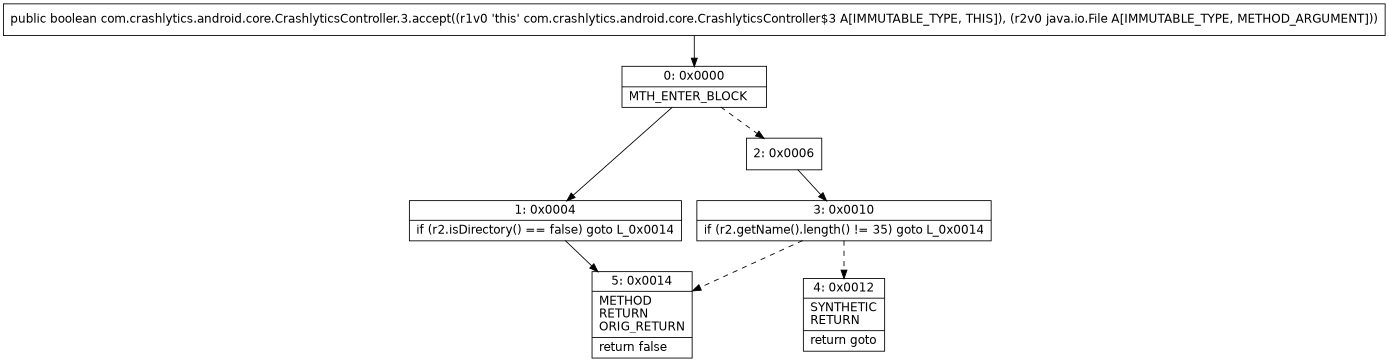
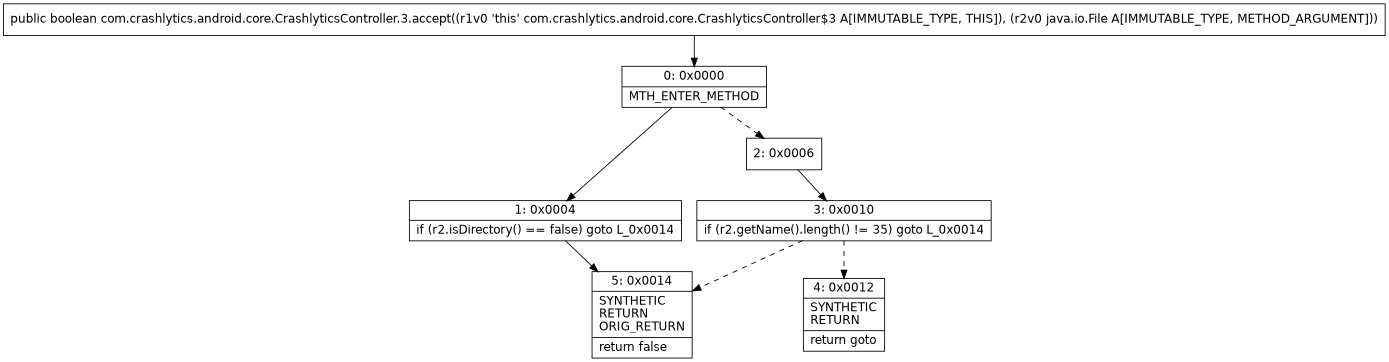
(688, 97) -> (694, 97)
(625, 301) -> (633, 301)
